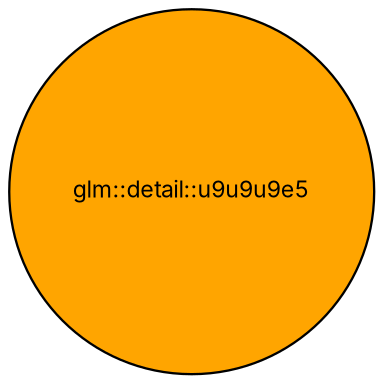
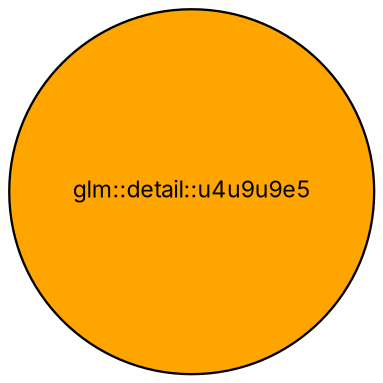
(192, 192) -> (192, 192)
